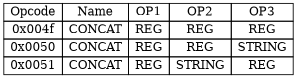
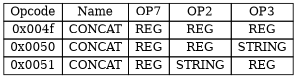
(149, 12) -> (149, 12)
